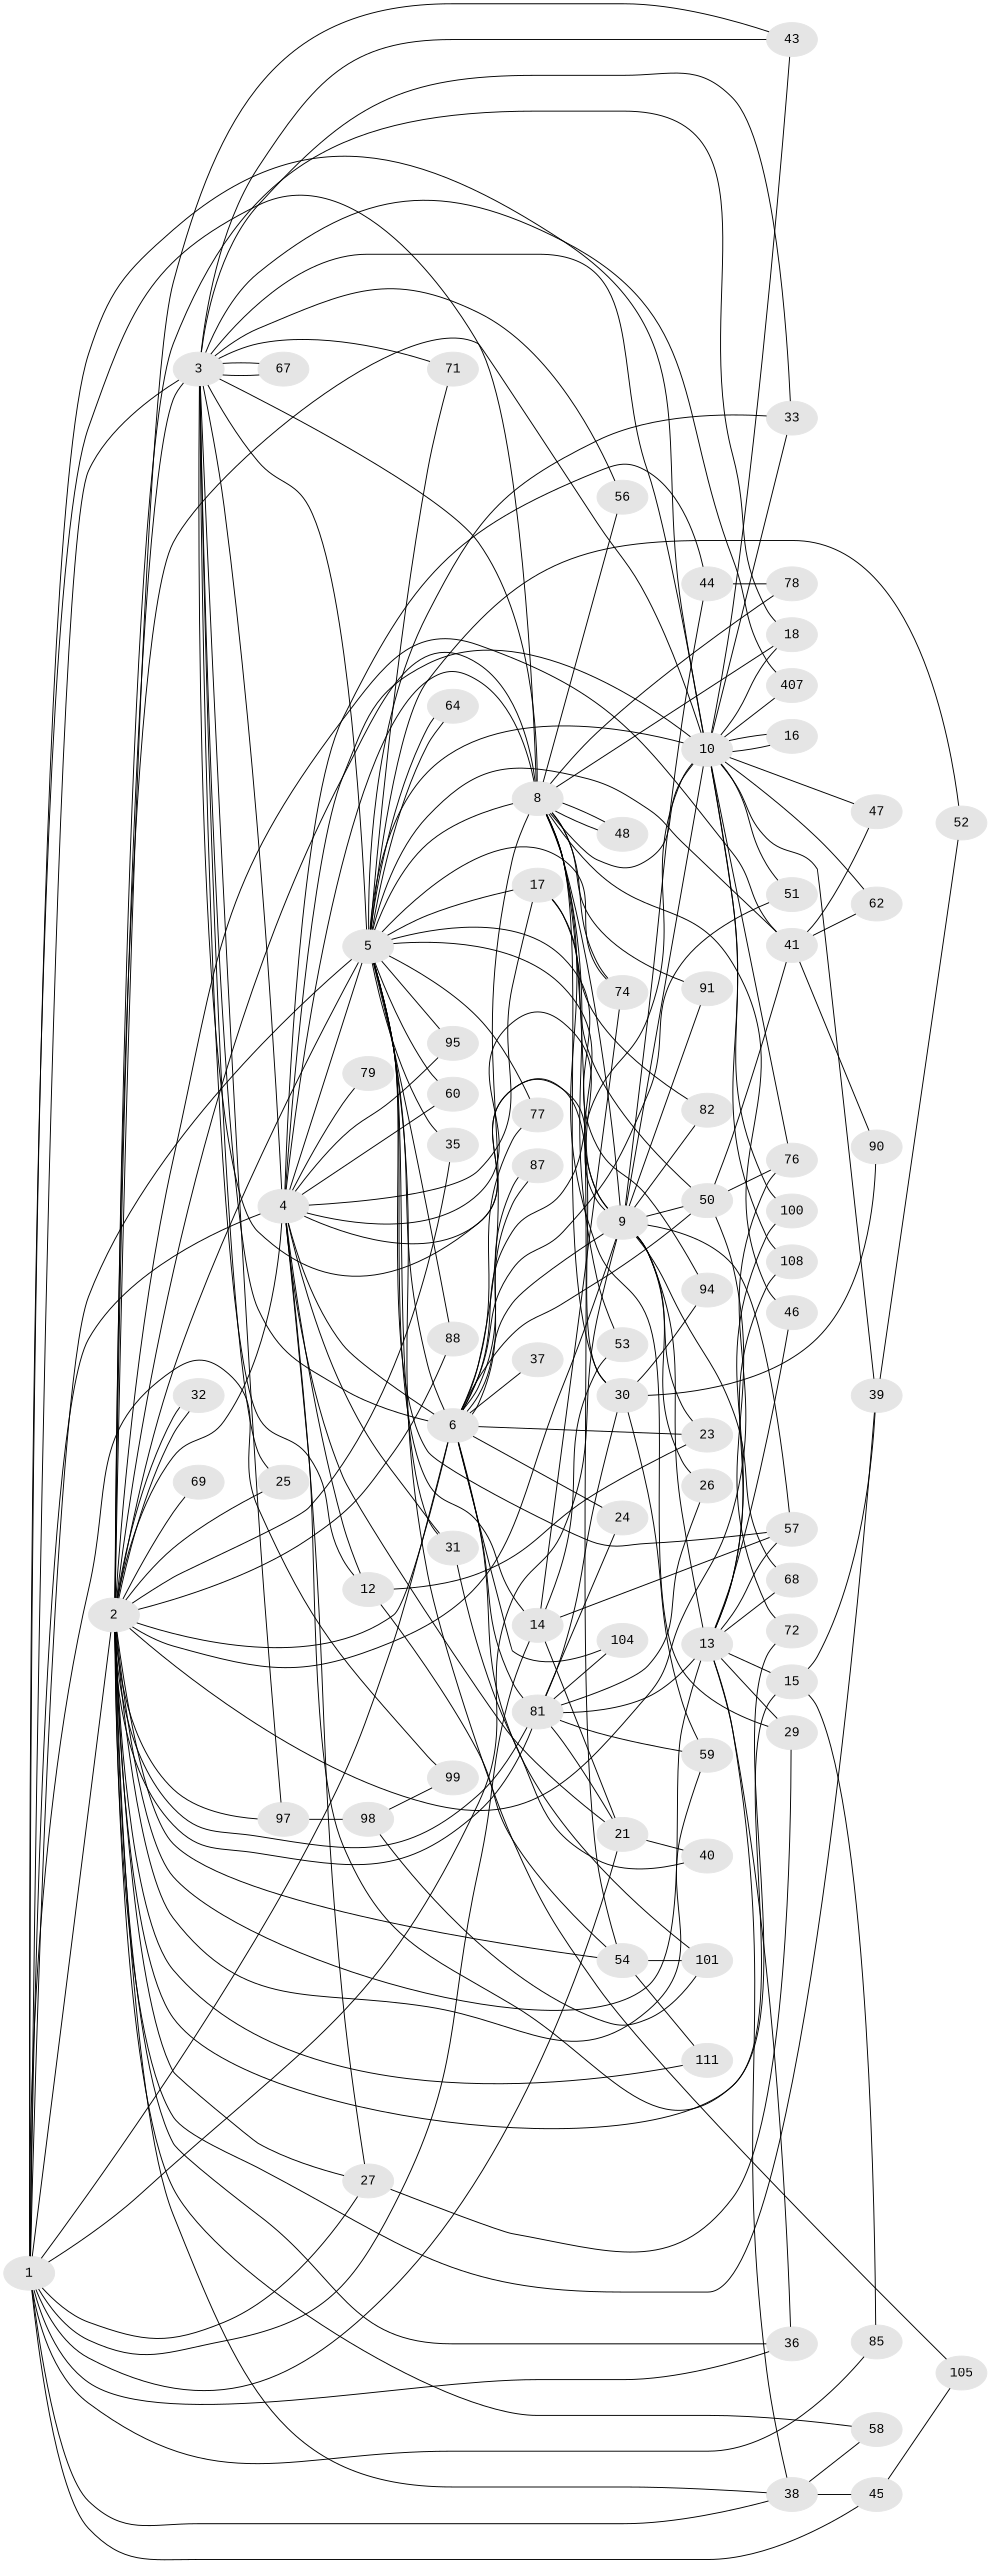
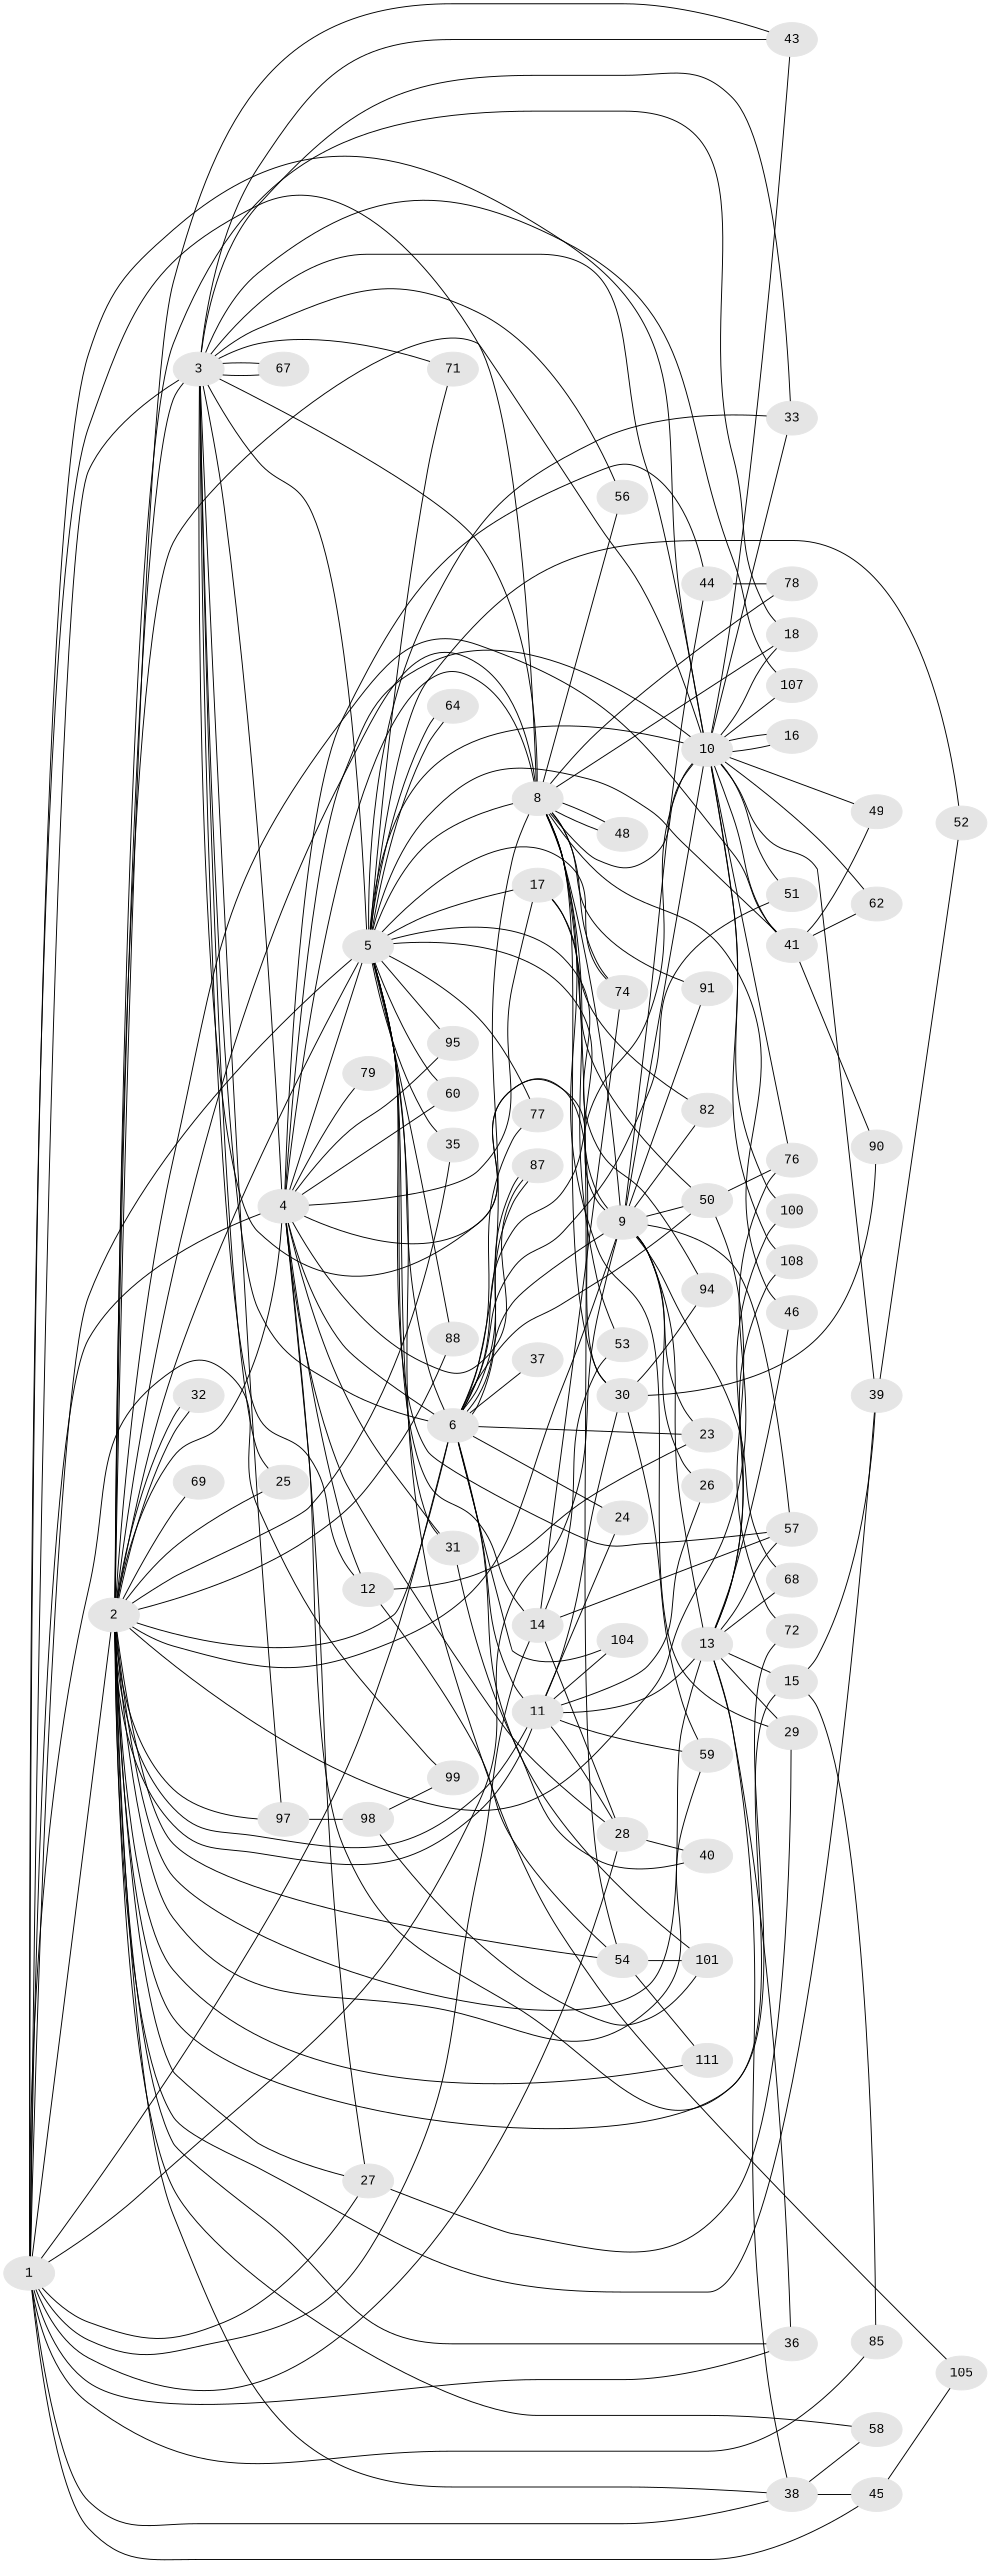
(792, 686) -> (792, 686)
(877, 812) -> (877, 812)
(518, 1018) -> (453, 1373)
(753, 1074) -> (742, 851)
(538, 1712) -> (538, 1712)
(622, 1834) -> (622, 1834)
